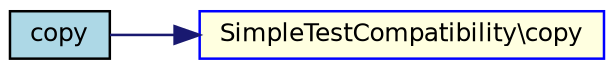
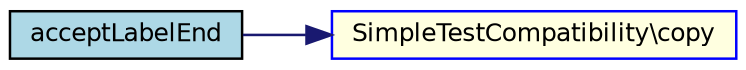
(60, 35) -> (126, 35)
